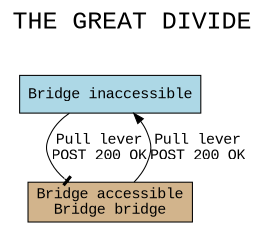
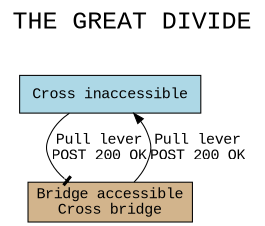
(110, 94) -> (110, 94)
(110, 202) -> (110, 202)
